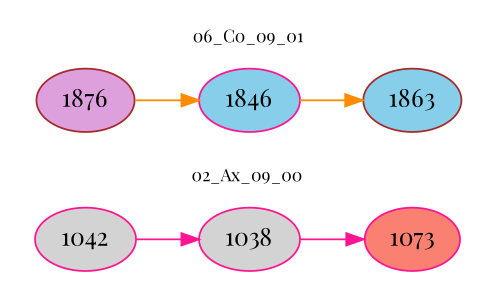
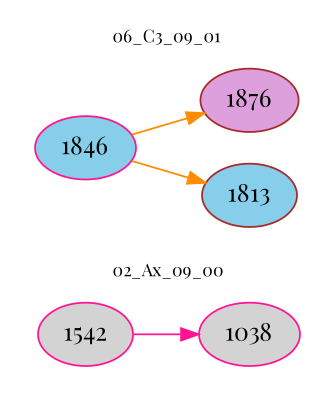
(249, 38) -> (167, 38)
(158, 100) -> (160, 126)
(412, 100) -> (250, 195)
(86, 239) -> (86, 334)
(412, 239) -> none
